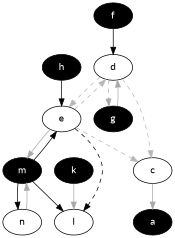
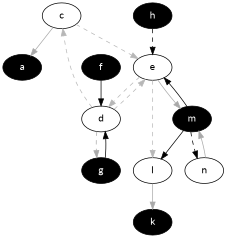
(62, 90) -> (153, 38)
(118, 97) -> (106, 148)
(104, 143) -> (104, 40)
(102, 164) -> (153, 115)
(17, 193) -> (193, 142)
(74, 193) -> (153, 193)
